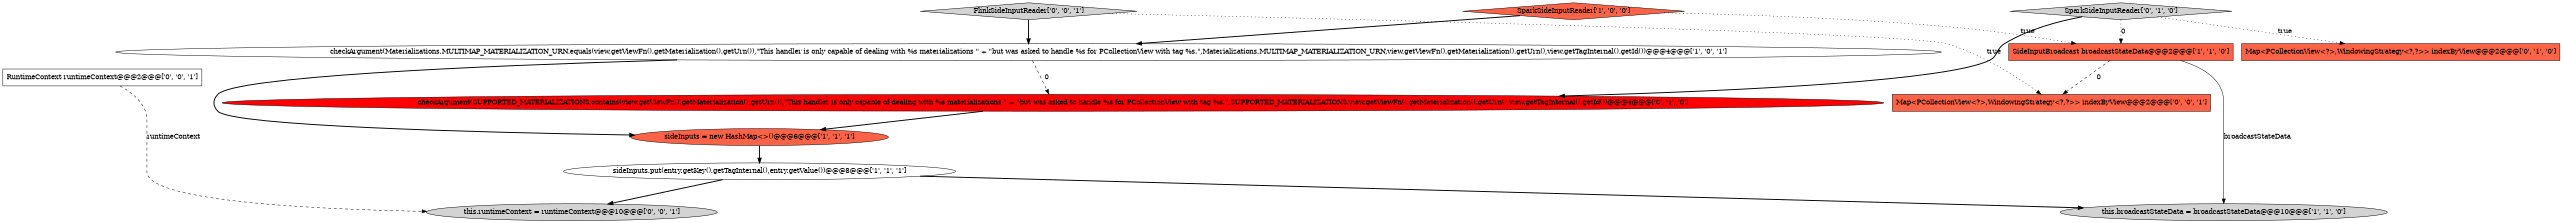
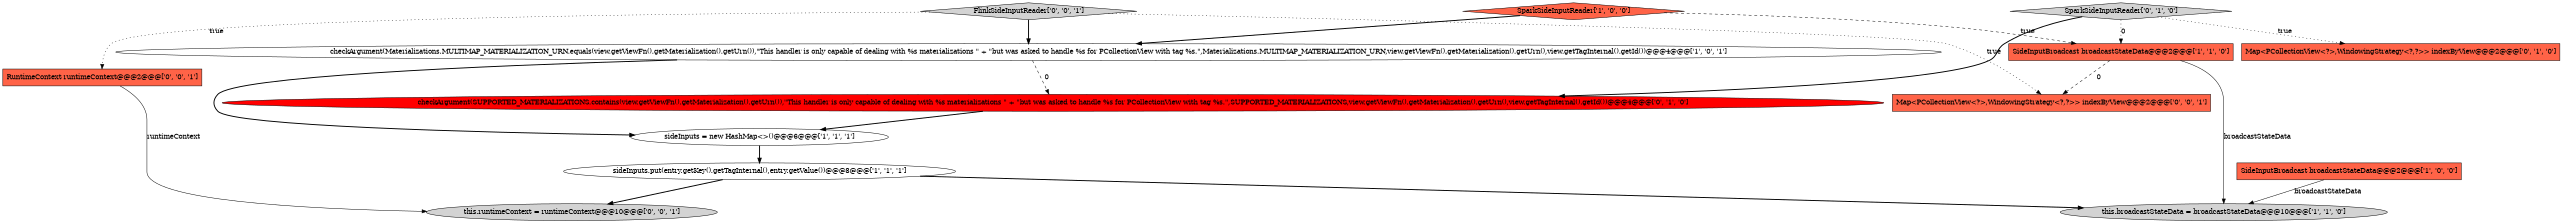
none -> (508, 17)
(1868, 21) -> (1868, 21)
(102, 77) -> (102, 77)
(760, 137) -> (760, 137)
none -> (2349, 171)
(232, 200) -> (232, 200)
